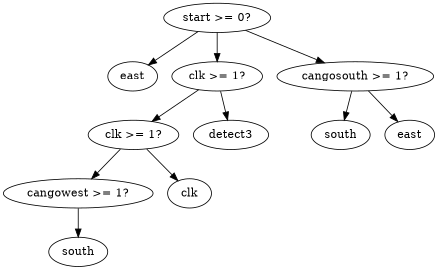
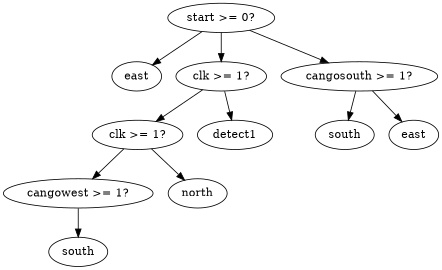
(231, 135) -> (235, 135)
(190, 193) -> (198, 193)
